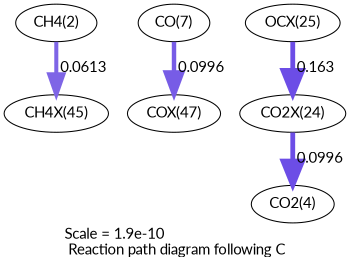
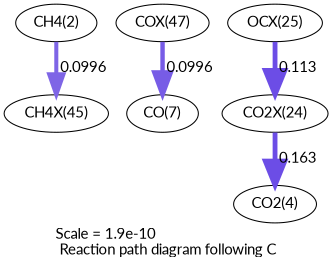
(174, 57) -> (163, 57)
(82, 68) -> (82, 68)
(314, 68) -> (296, 68)
(318, 159) -> (296, 159)
